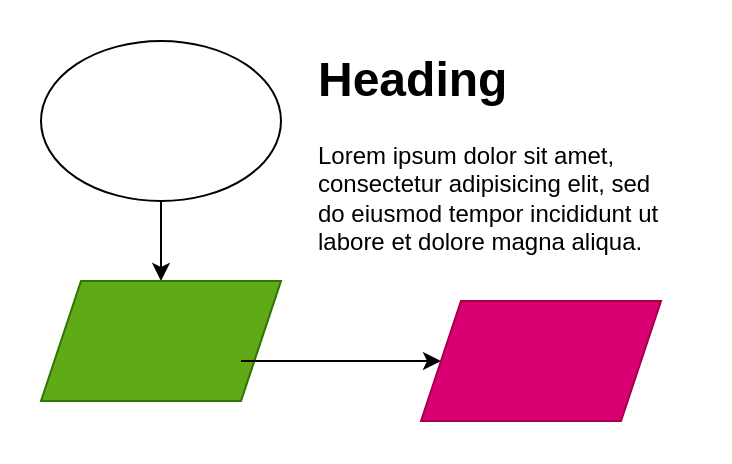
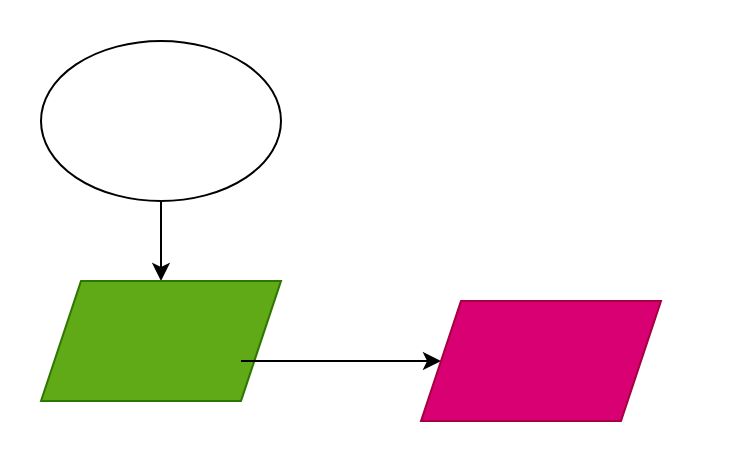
(499, 161) -> none
